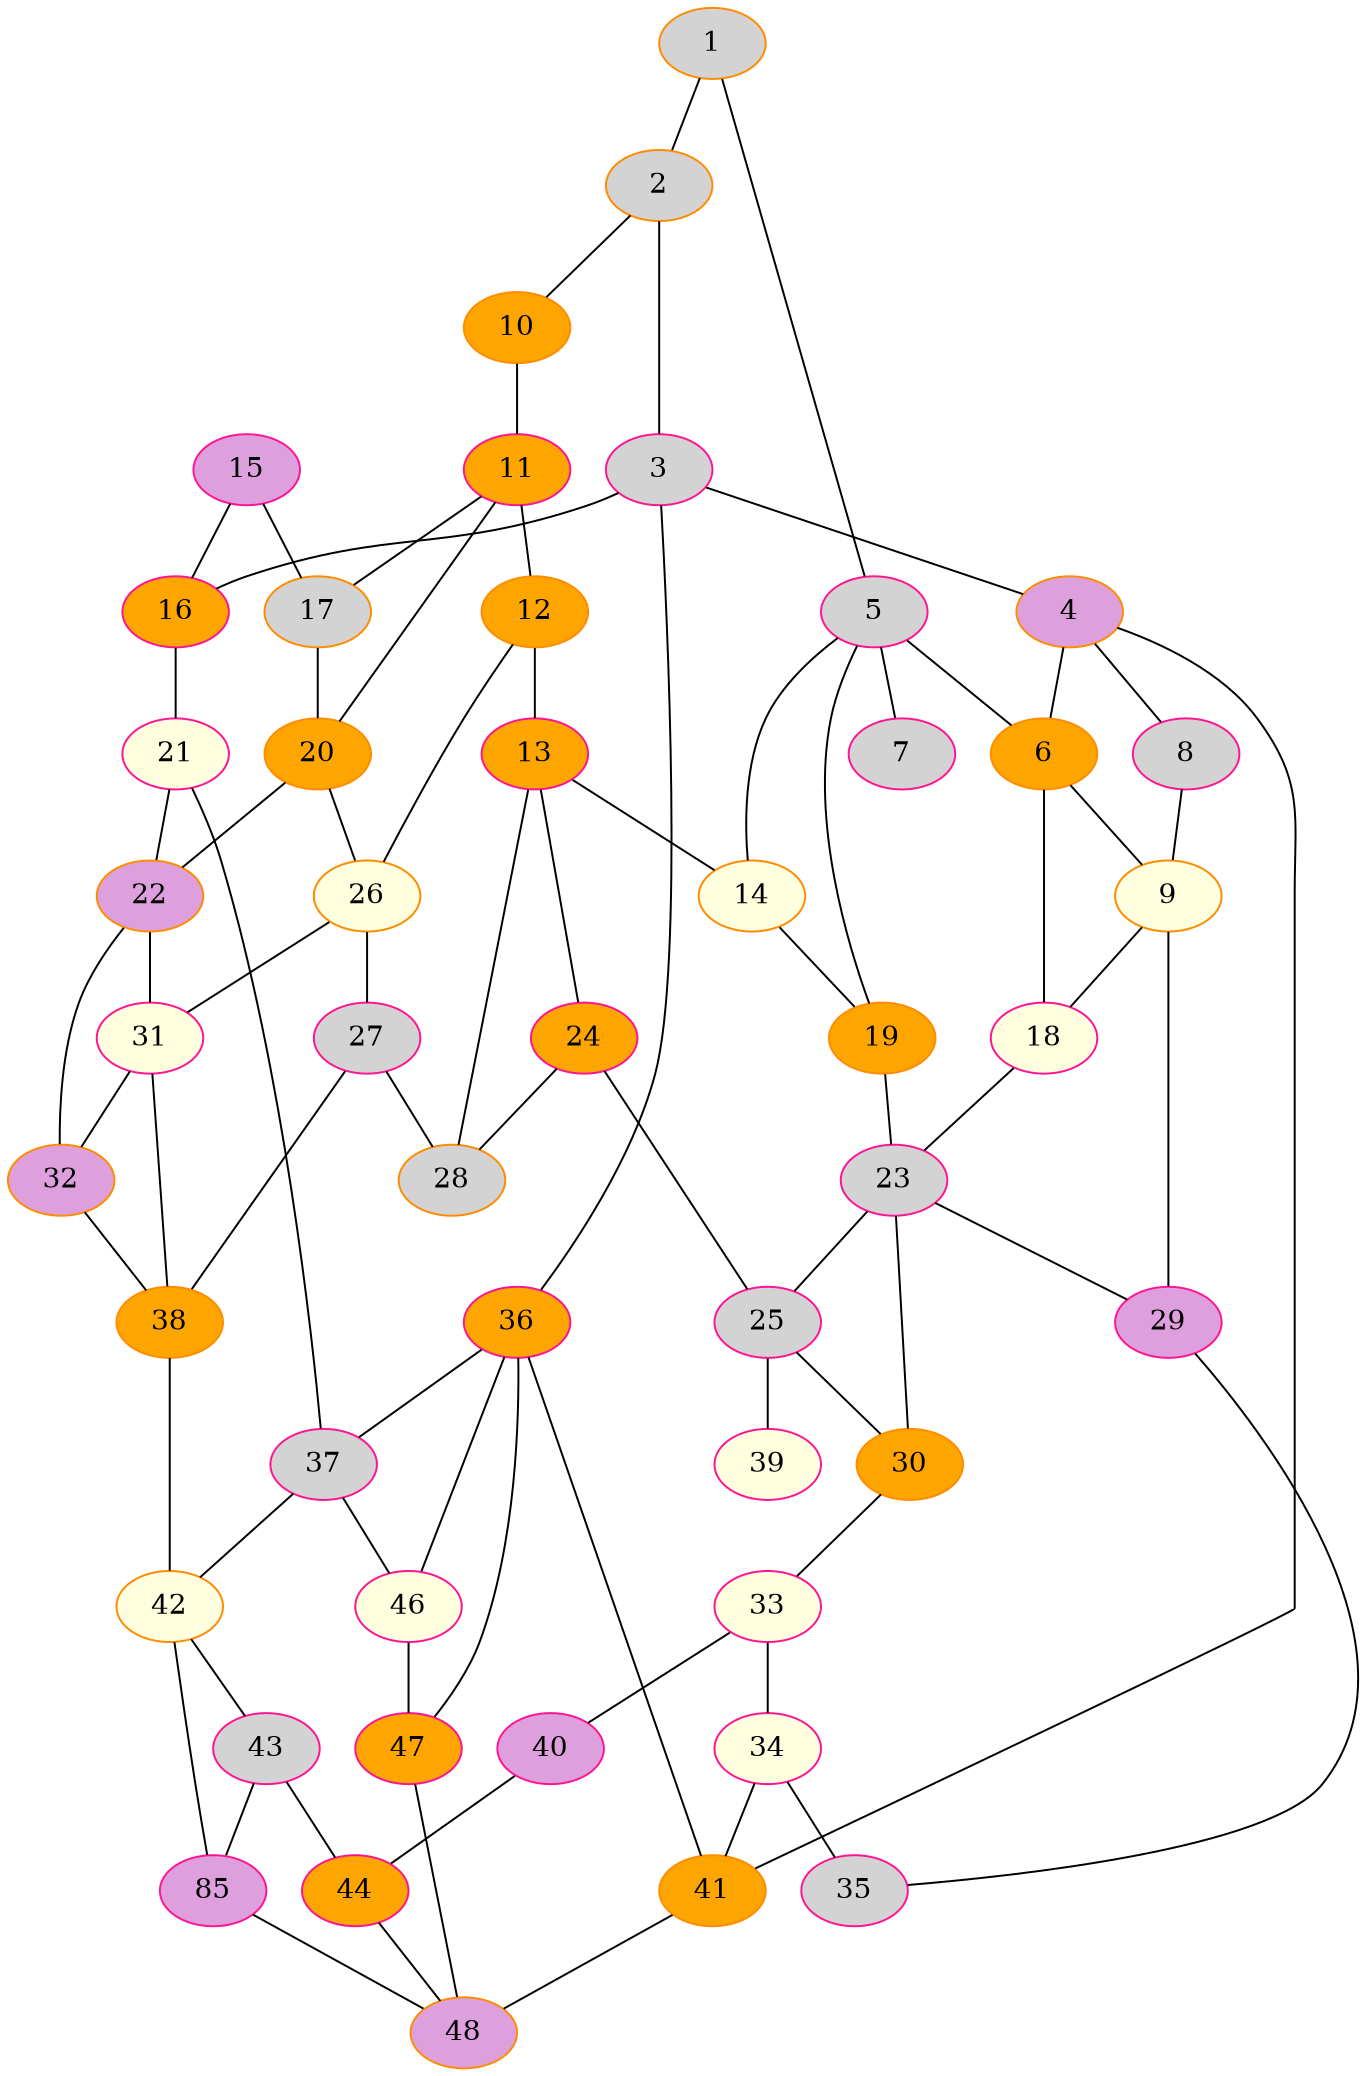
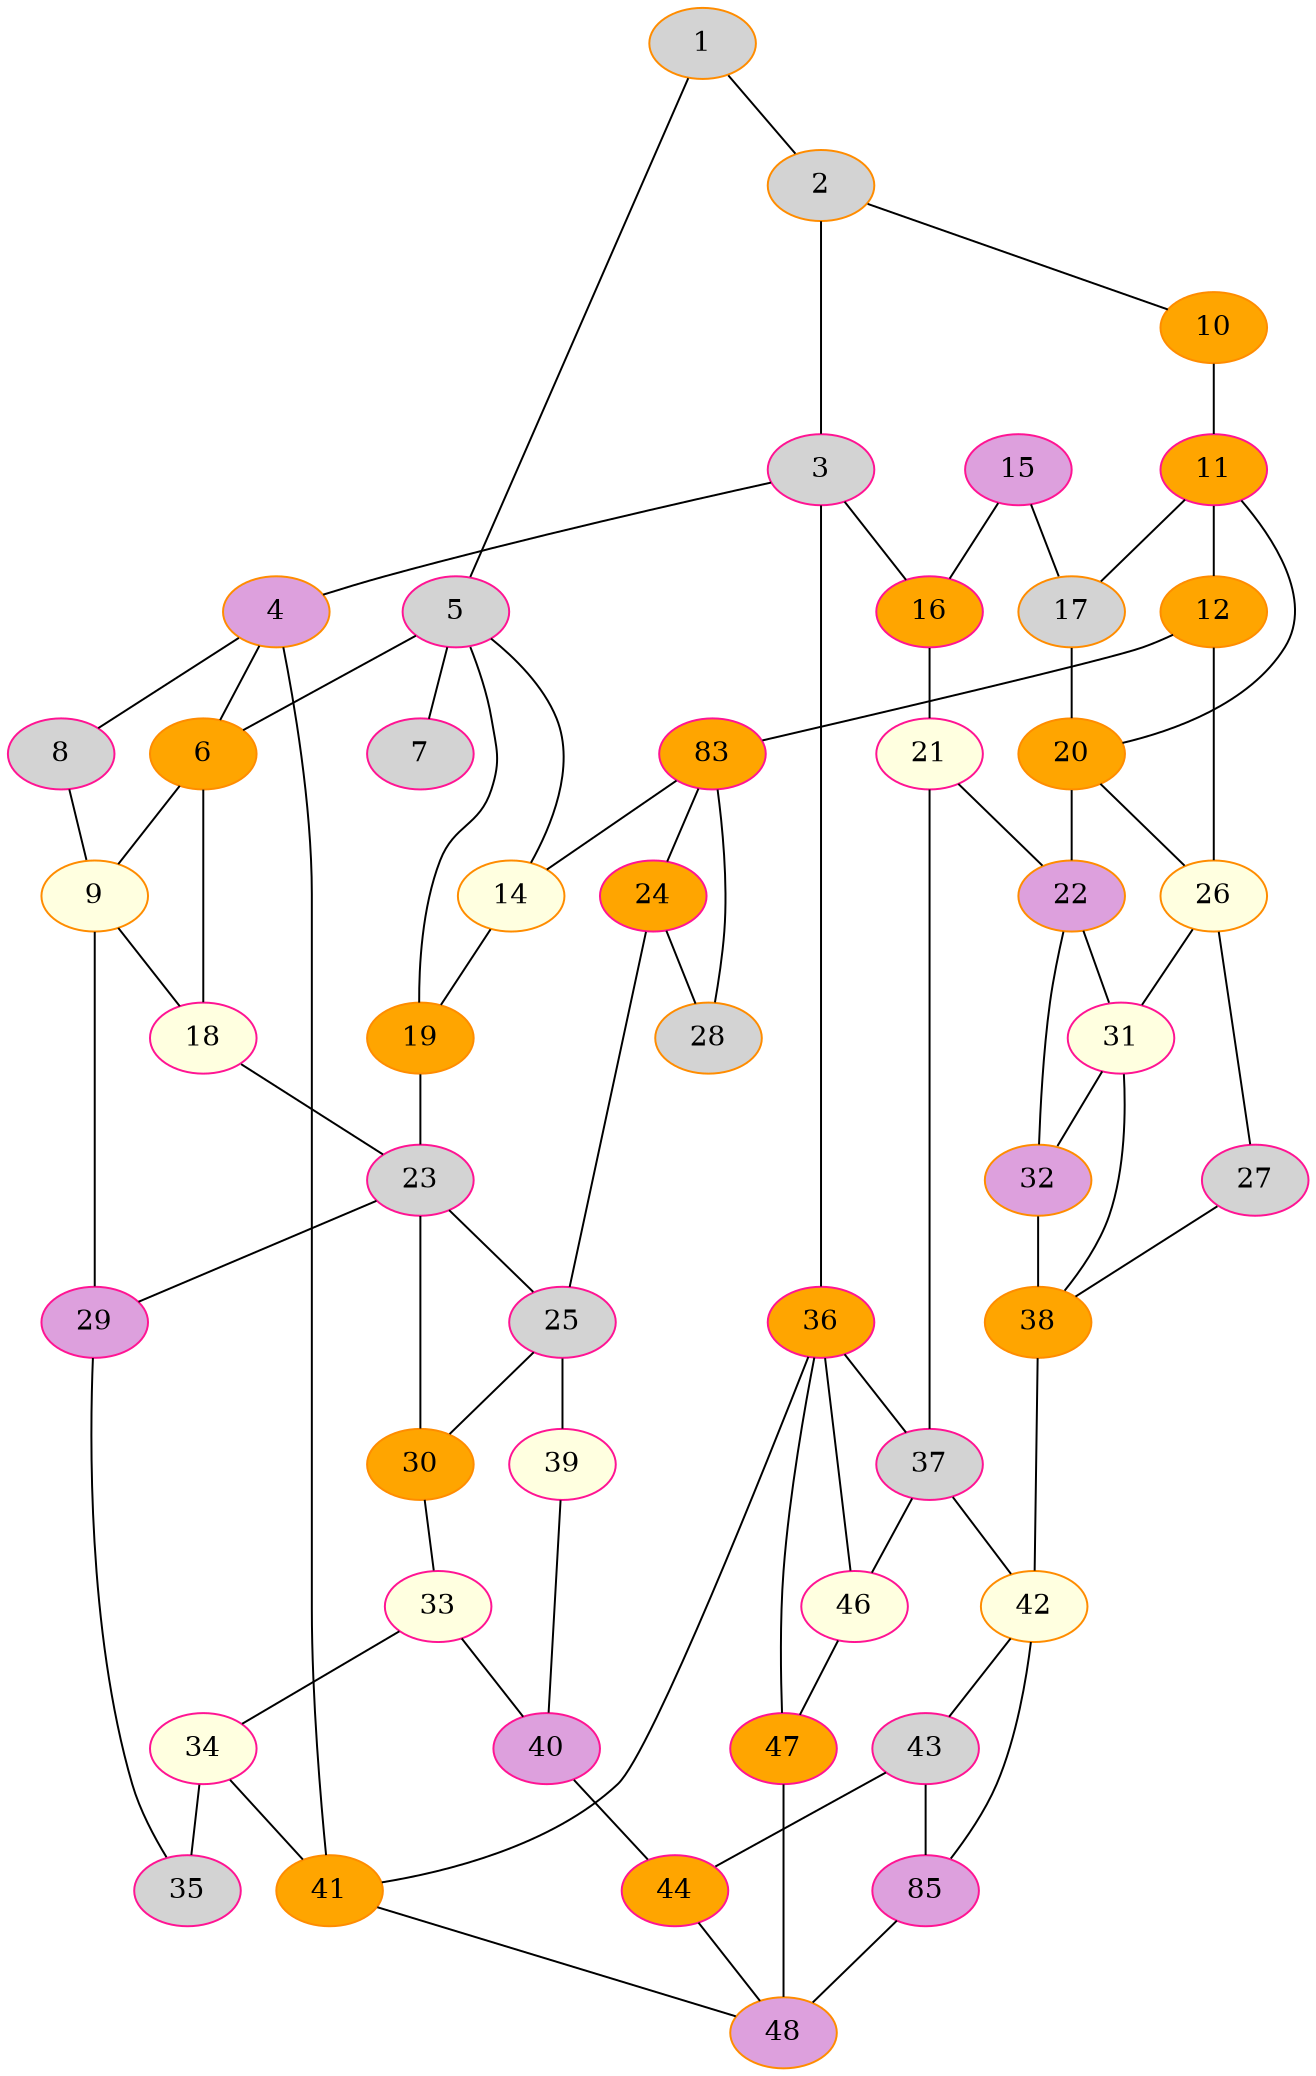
(535, 754) -> (712, 754)
(410, 1109) -> none
none -> (555, 1606)
